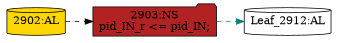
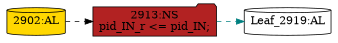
(155, 22) -> (155, 22)
(288, 22) -> (288, 22)
